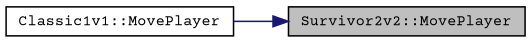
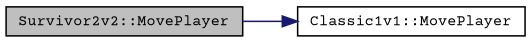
(253, 21) -> (262, 21)
